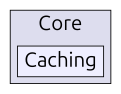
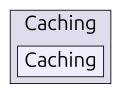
(61, 25) -> (61, 25)
